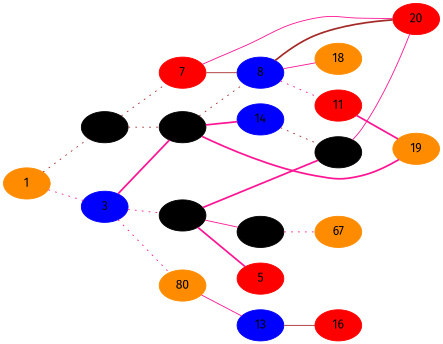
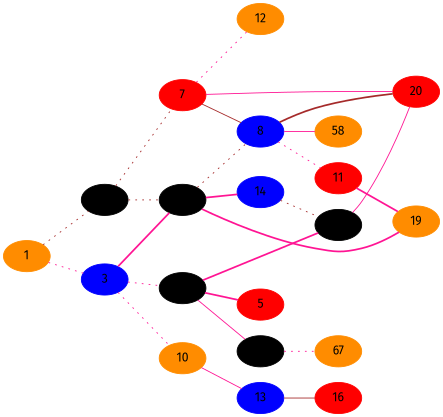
none -> (260, 19)
(338, 59) -> (338, 132)
(183, 286) -> (183, 358)
